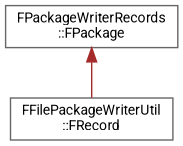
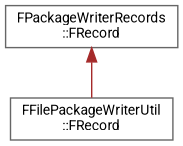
(92, 27) -> (92, 27)
